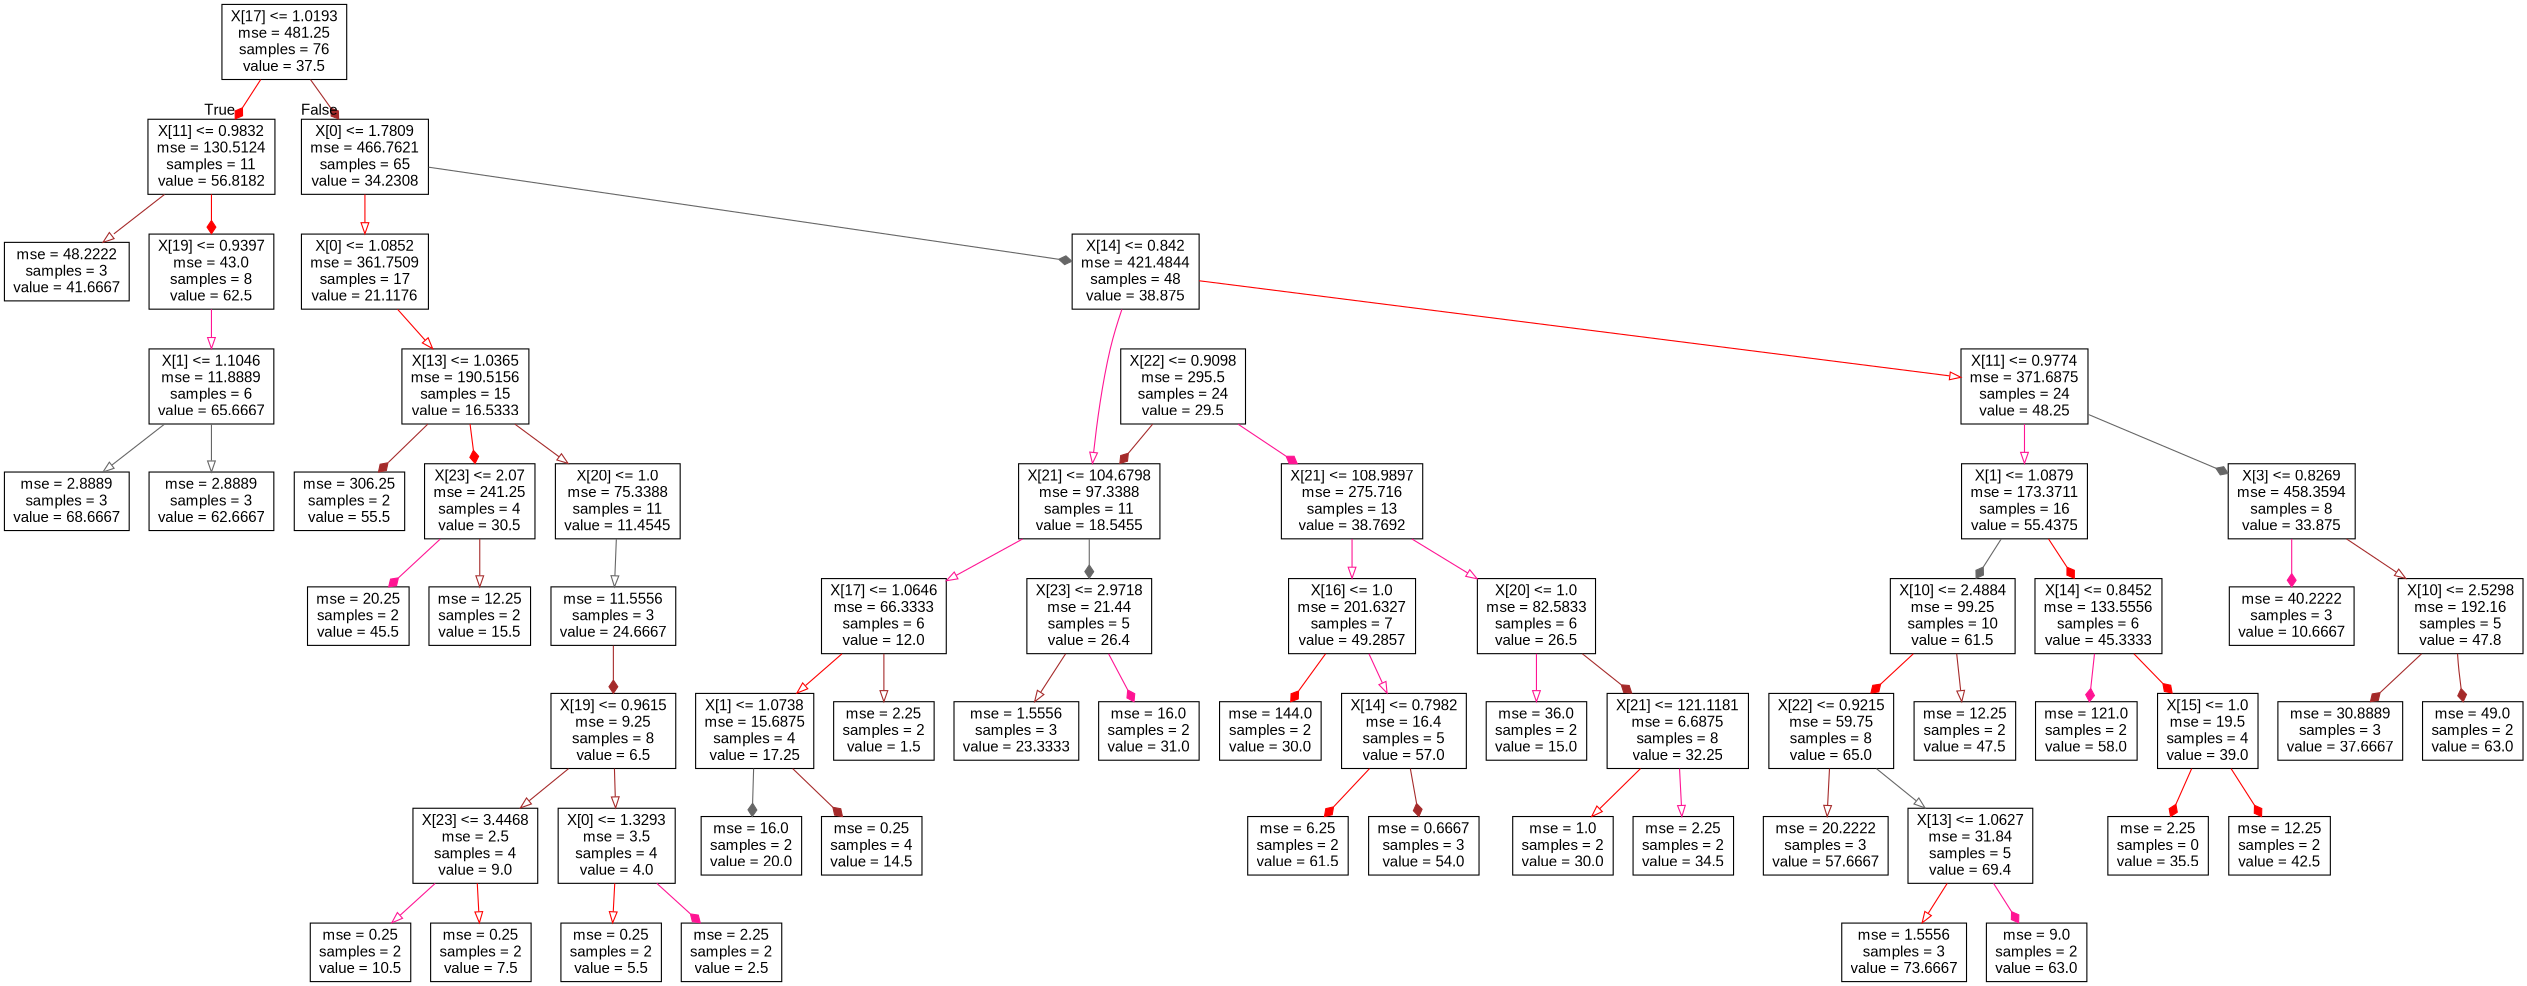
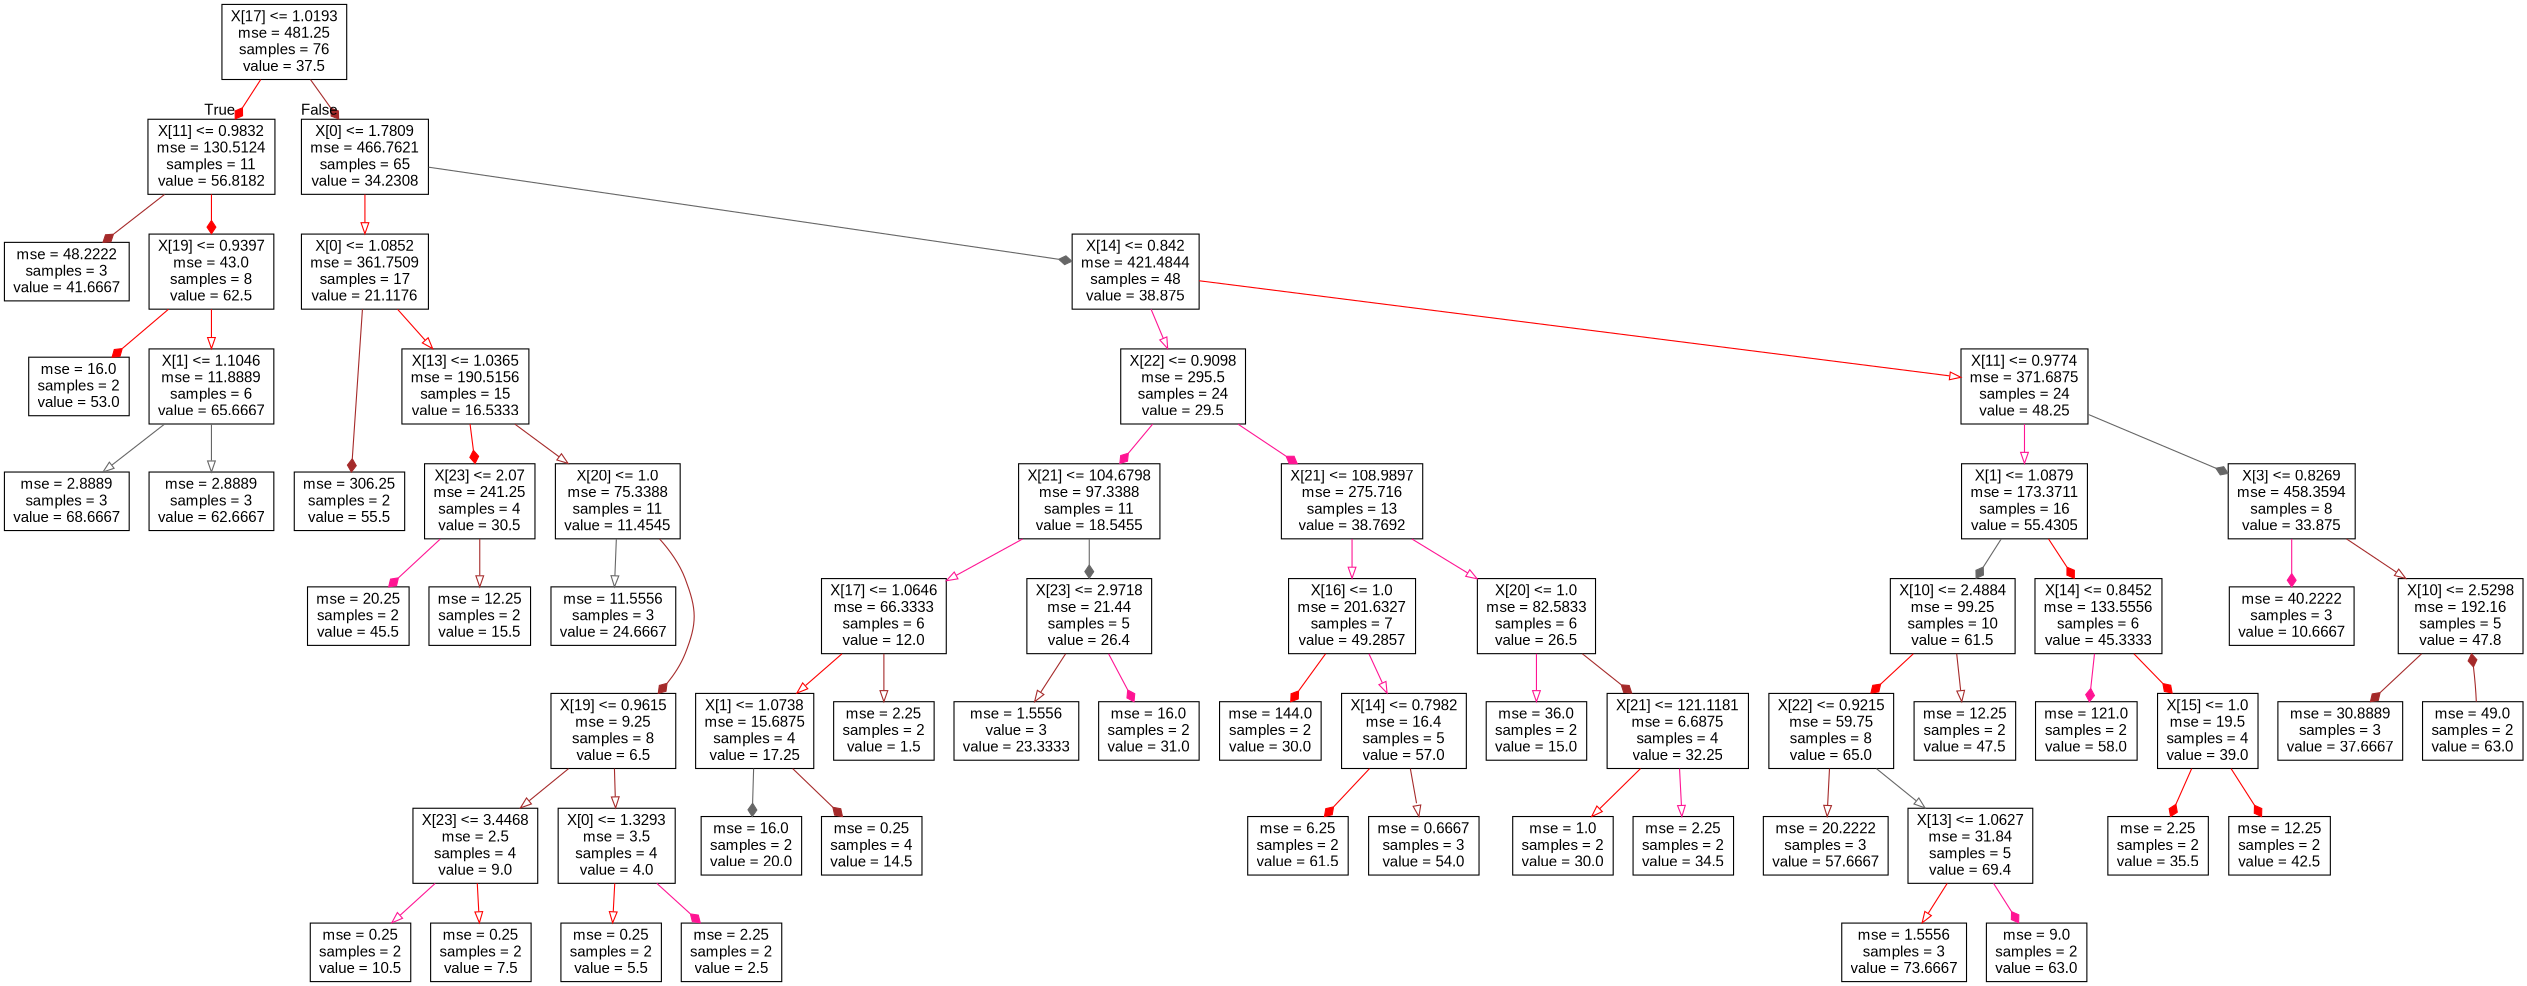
(139, 214) -> (139, 214)
(211, 323) -> (211, 323)
(1104, 380) -> (1157, 324)
none -> (79, 386)
(1141, 439) -> (1141, 439)
(408, 443) -> (357, 384)
(2024, 501) -> (2024, 501)
(613, 663) -> (694, 610)
(2459, 671) -> (2475, 684)
(1016, 731) -> (1016, 731)
(1678, 731) -> (1678, 731)
(1413, 786) -> (1413, 786)
(2158, 846) -> (2158, 846)
